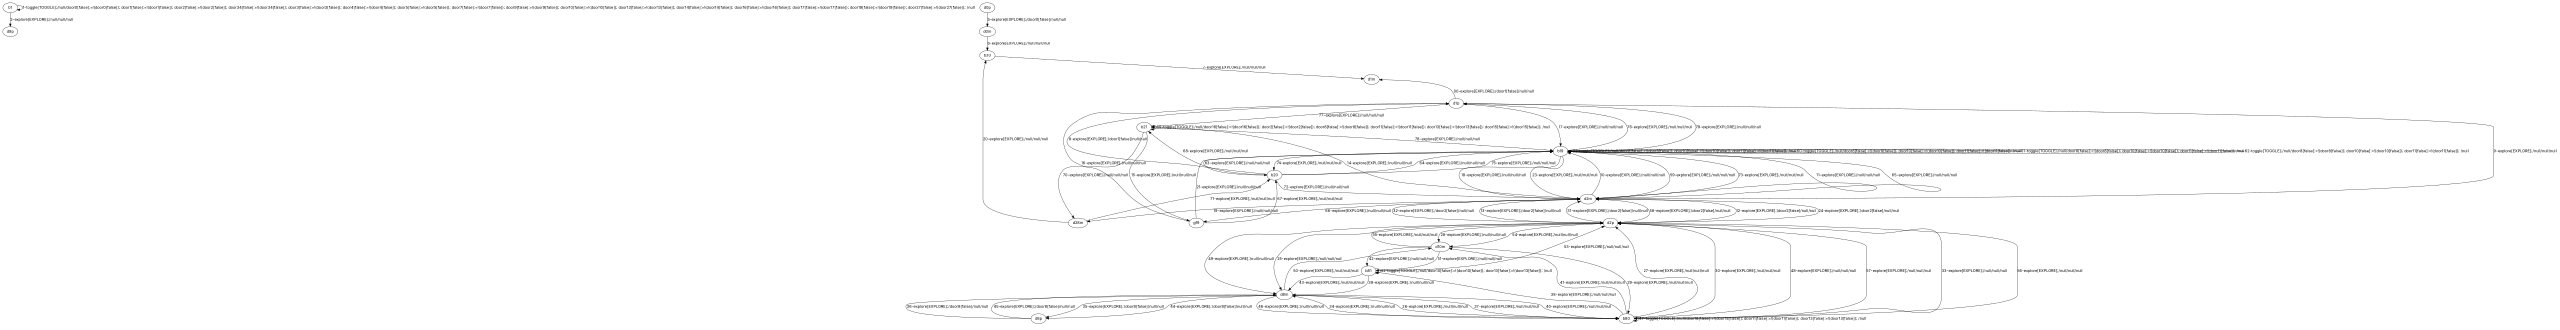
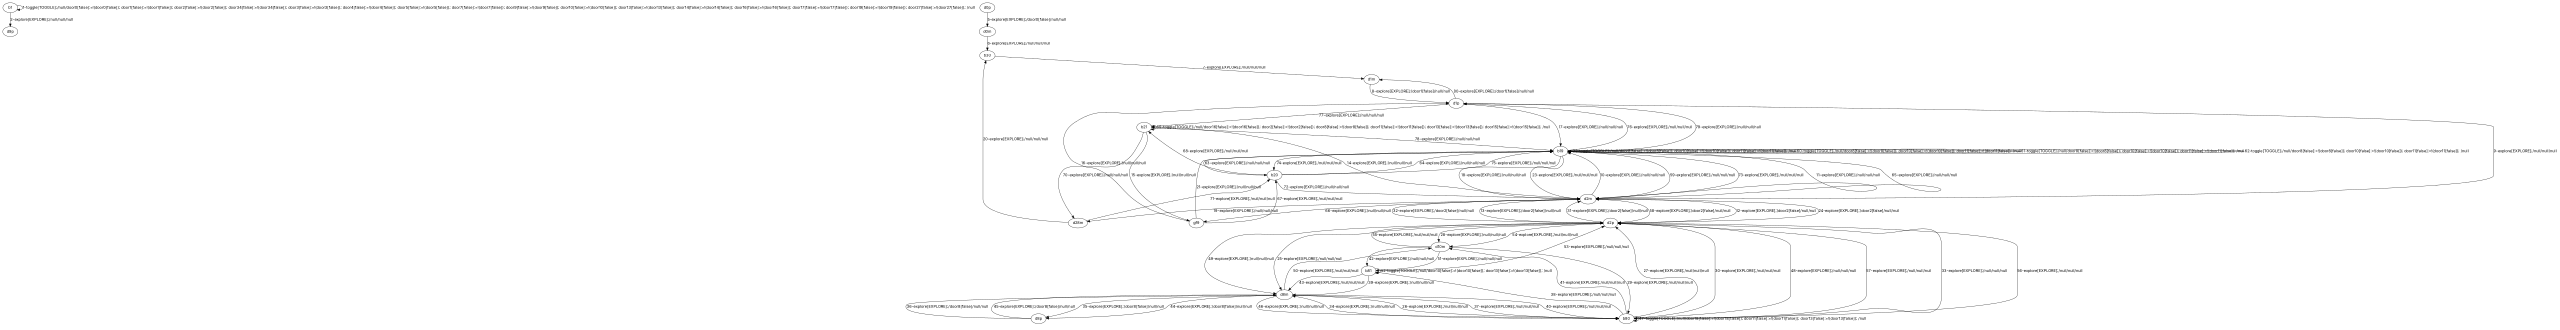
(1151, 117) -> (1404, 100)
